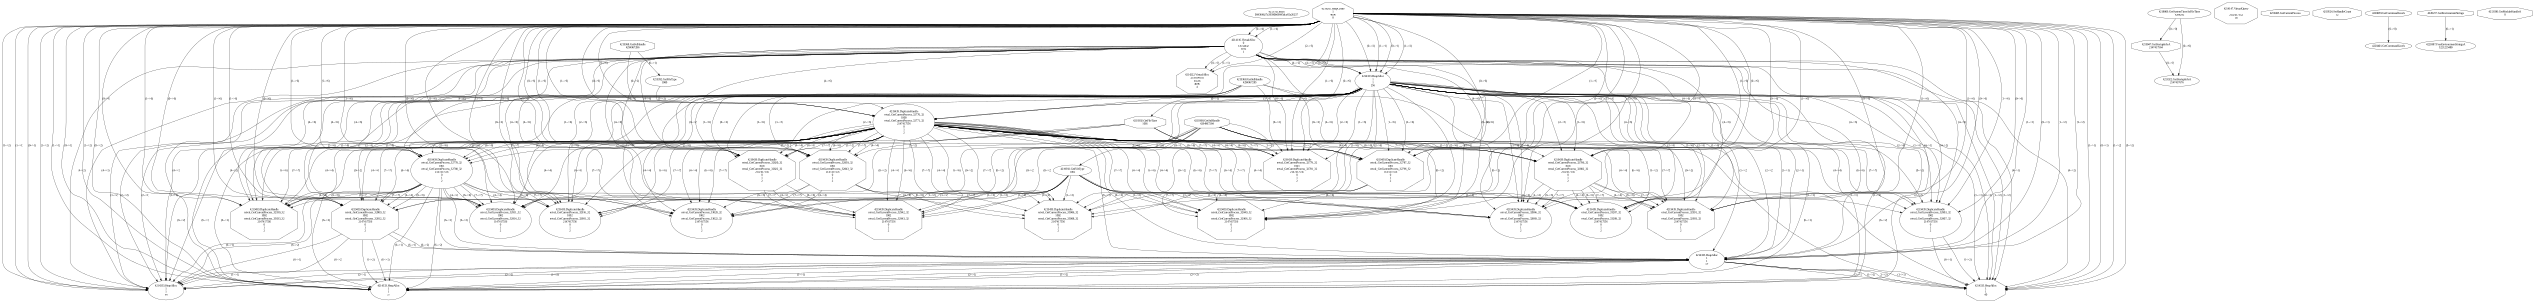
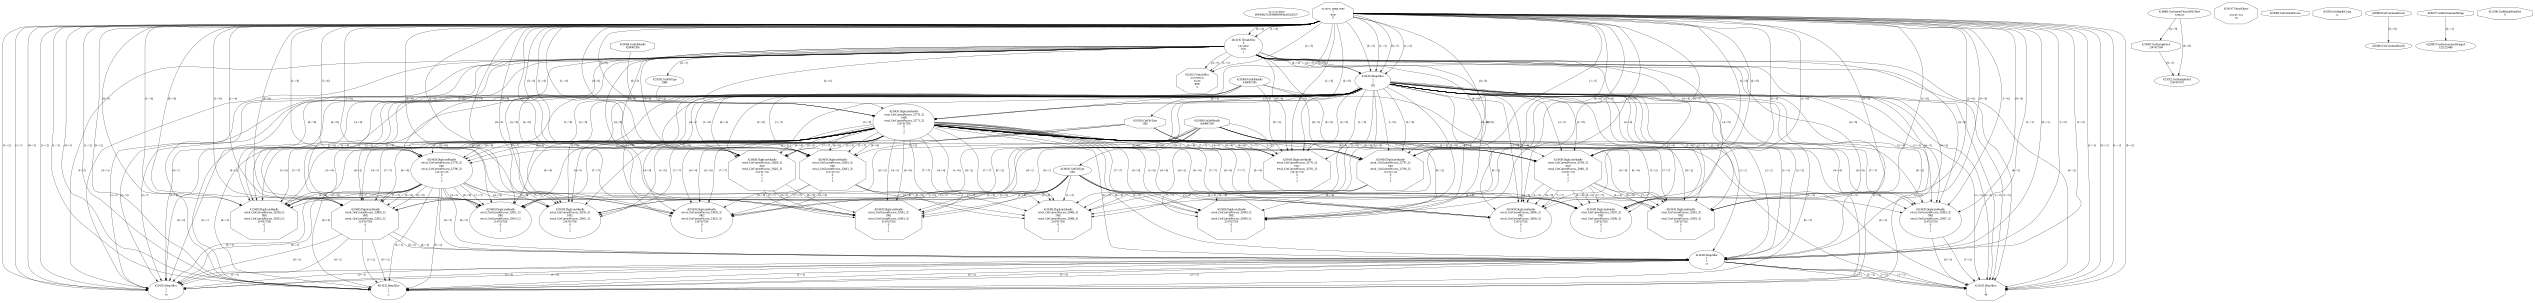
(648, 63) -> (943, 49)
